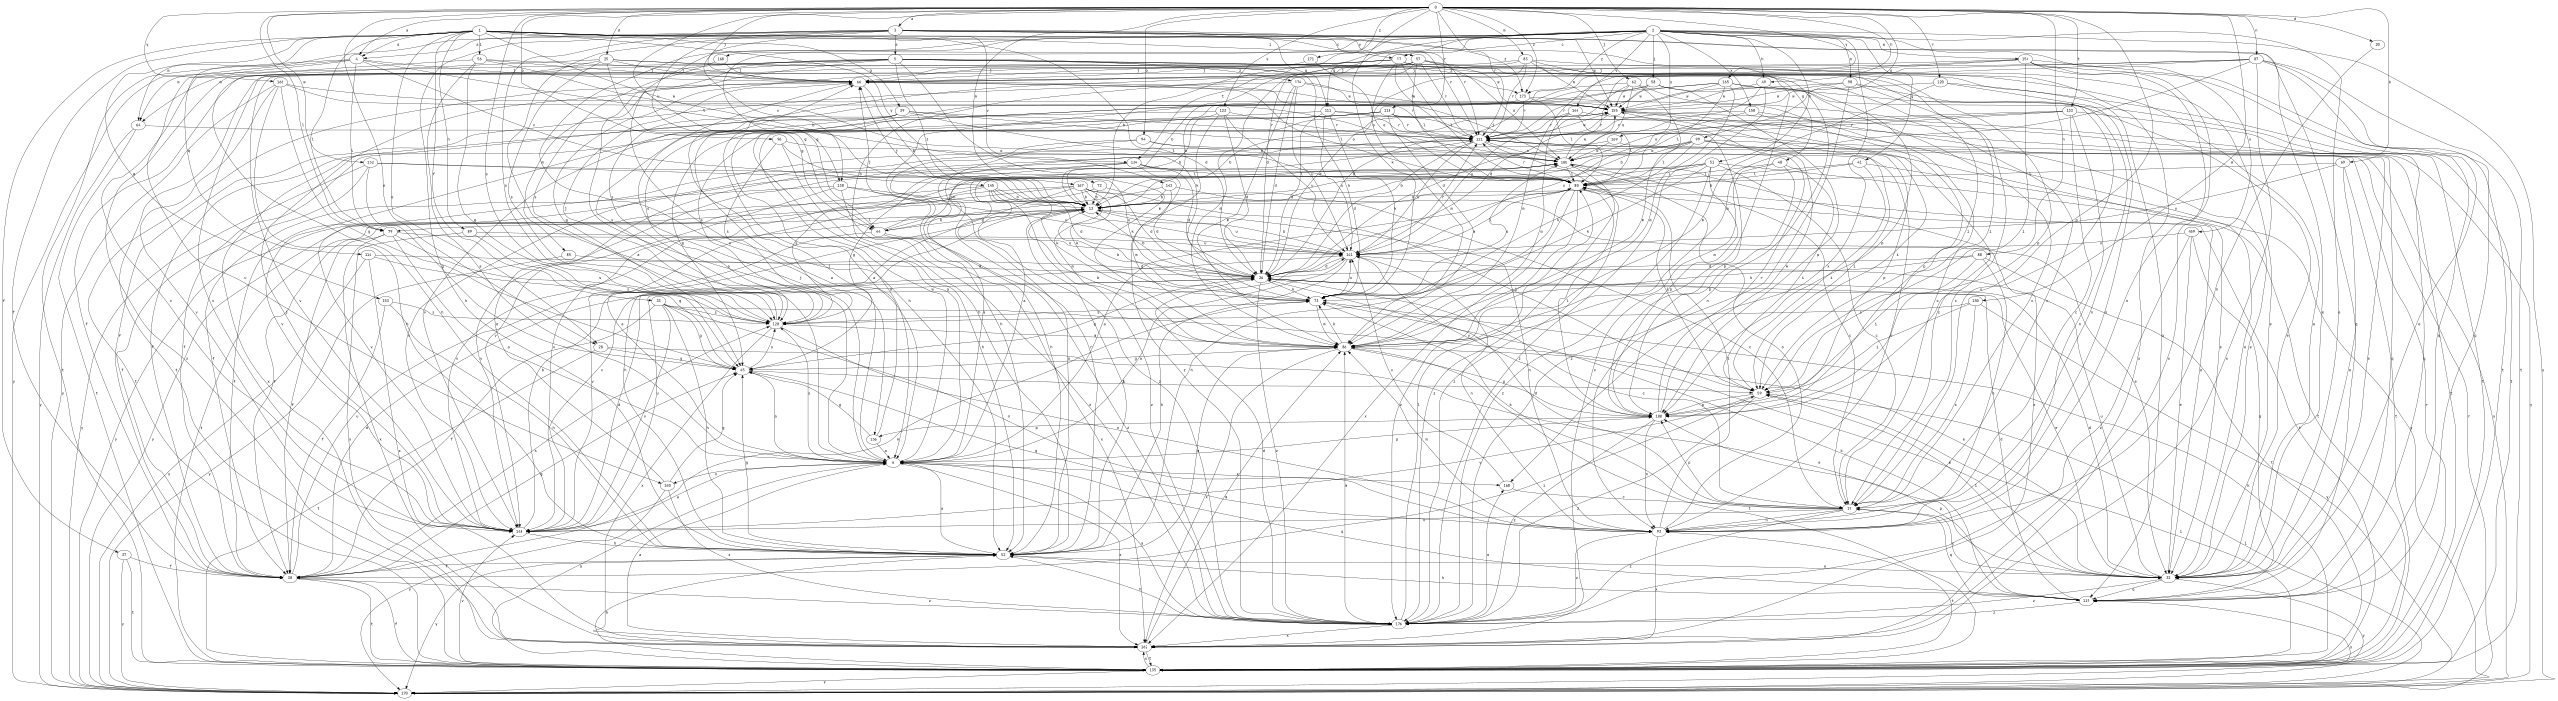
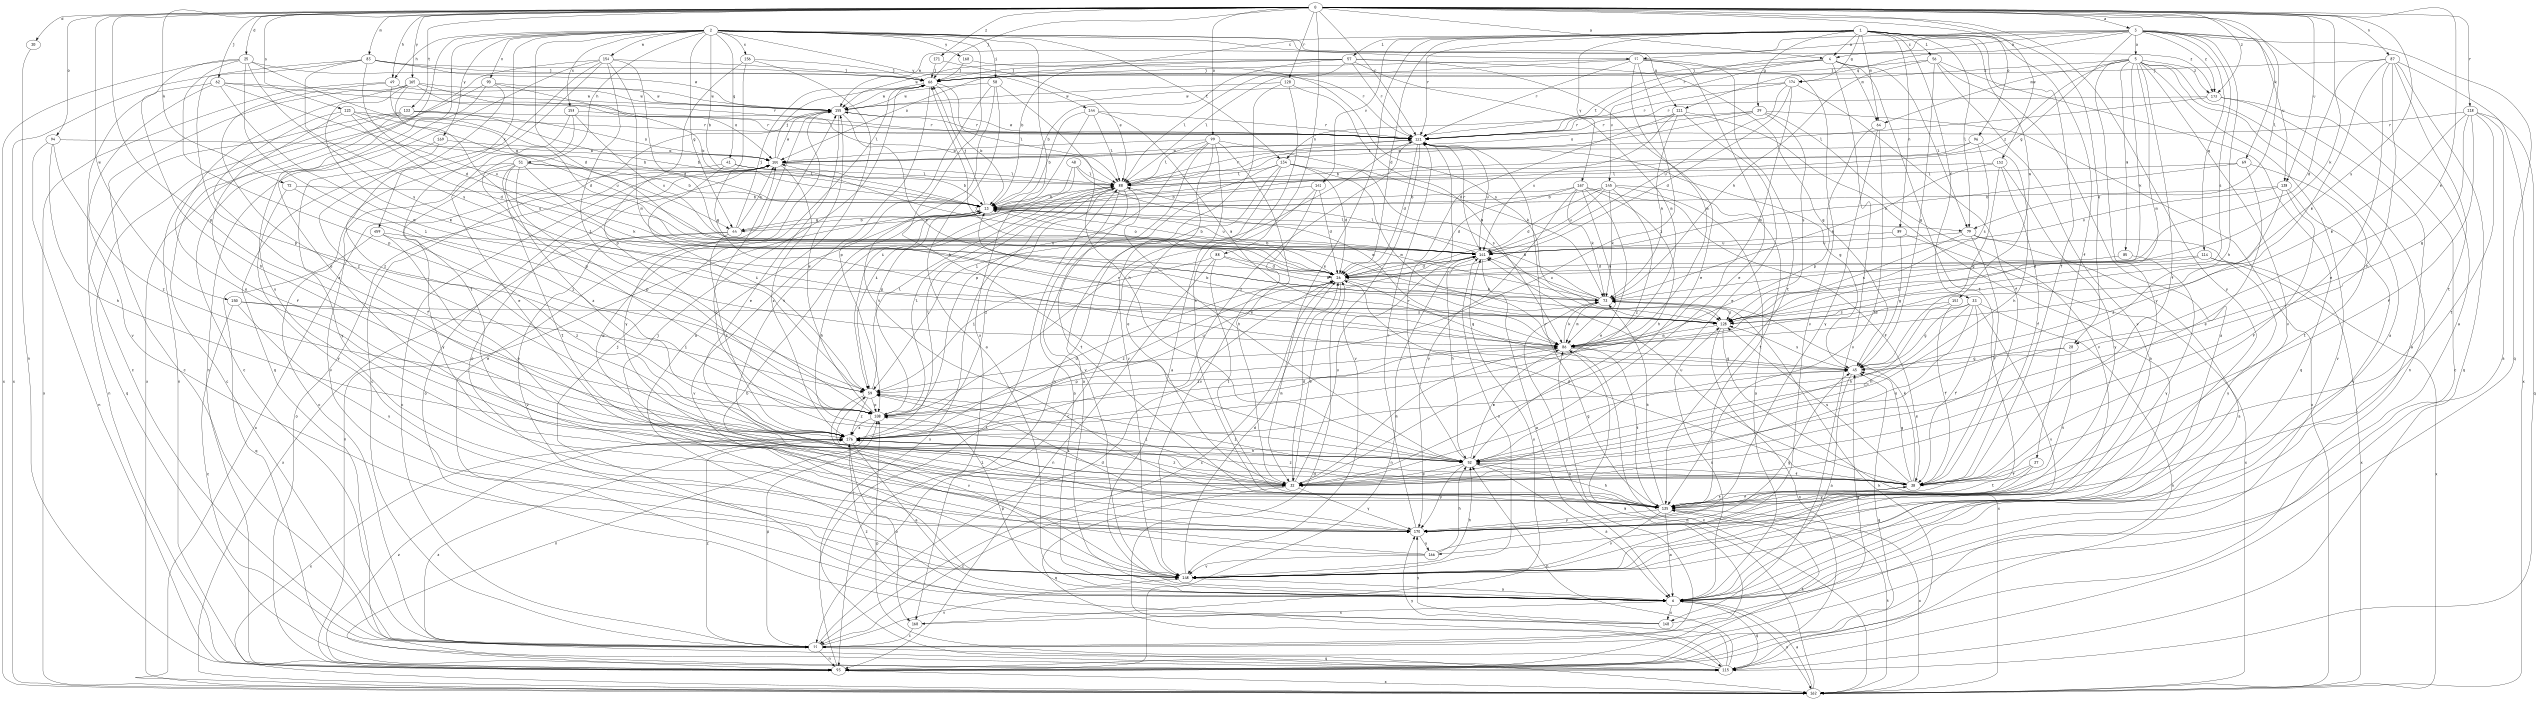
(1500, 51) -> (1838, 70)
(1266, 422) -> (628, 253)
(51, 508) -> (1424, 542)
